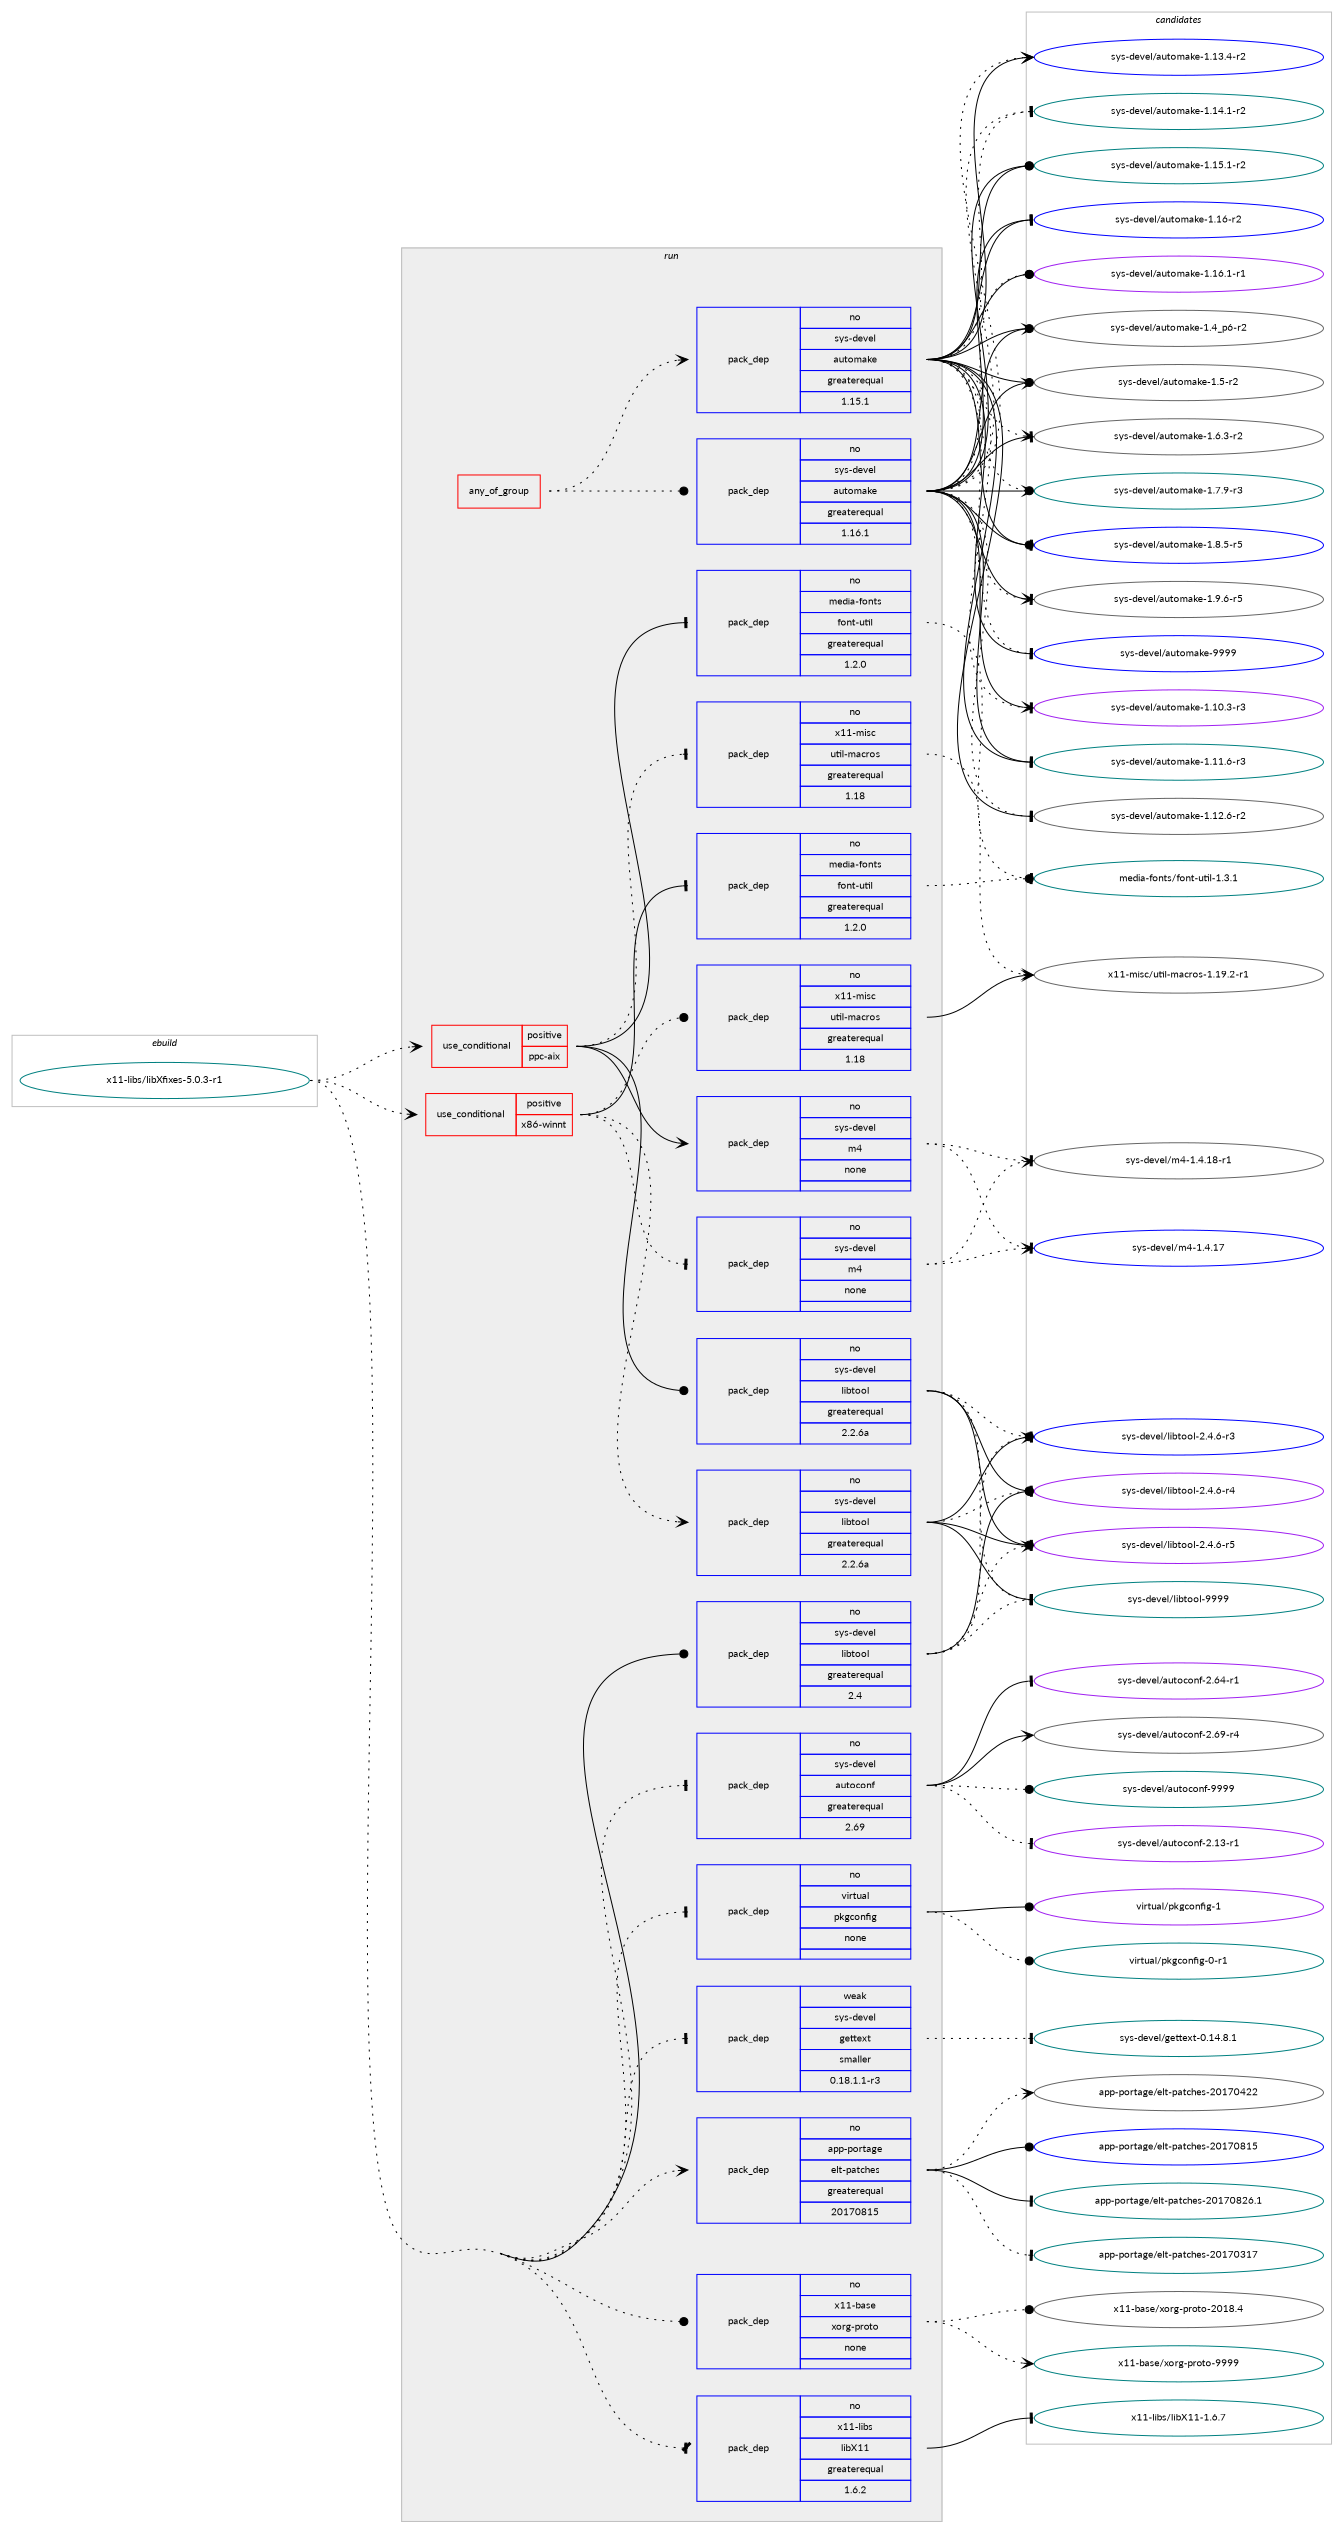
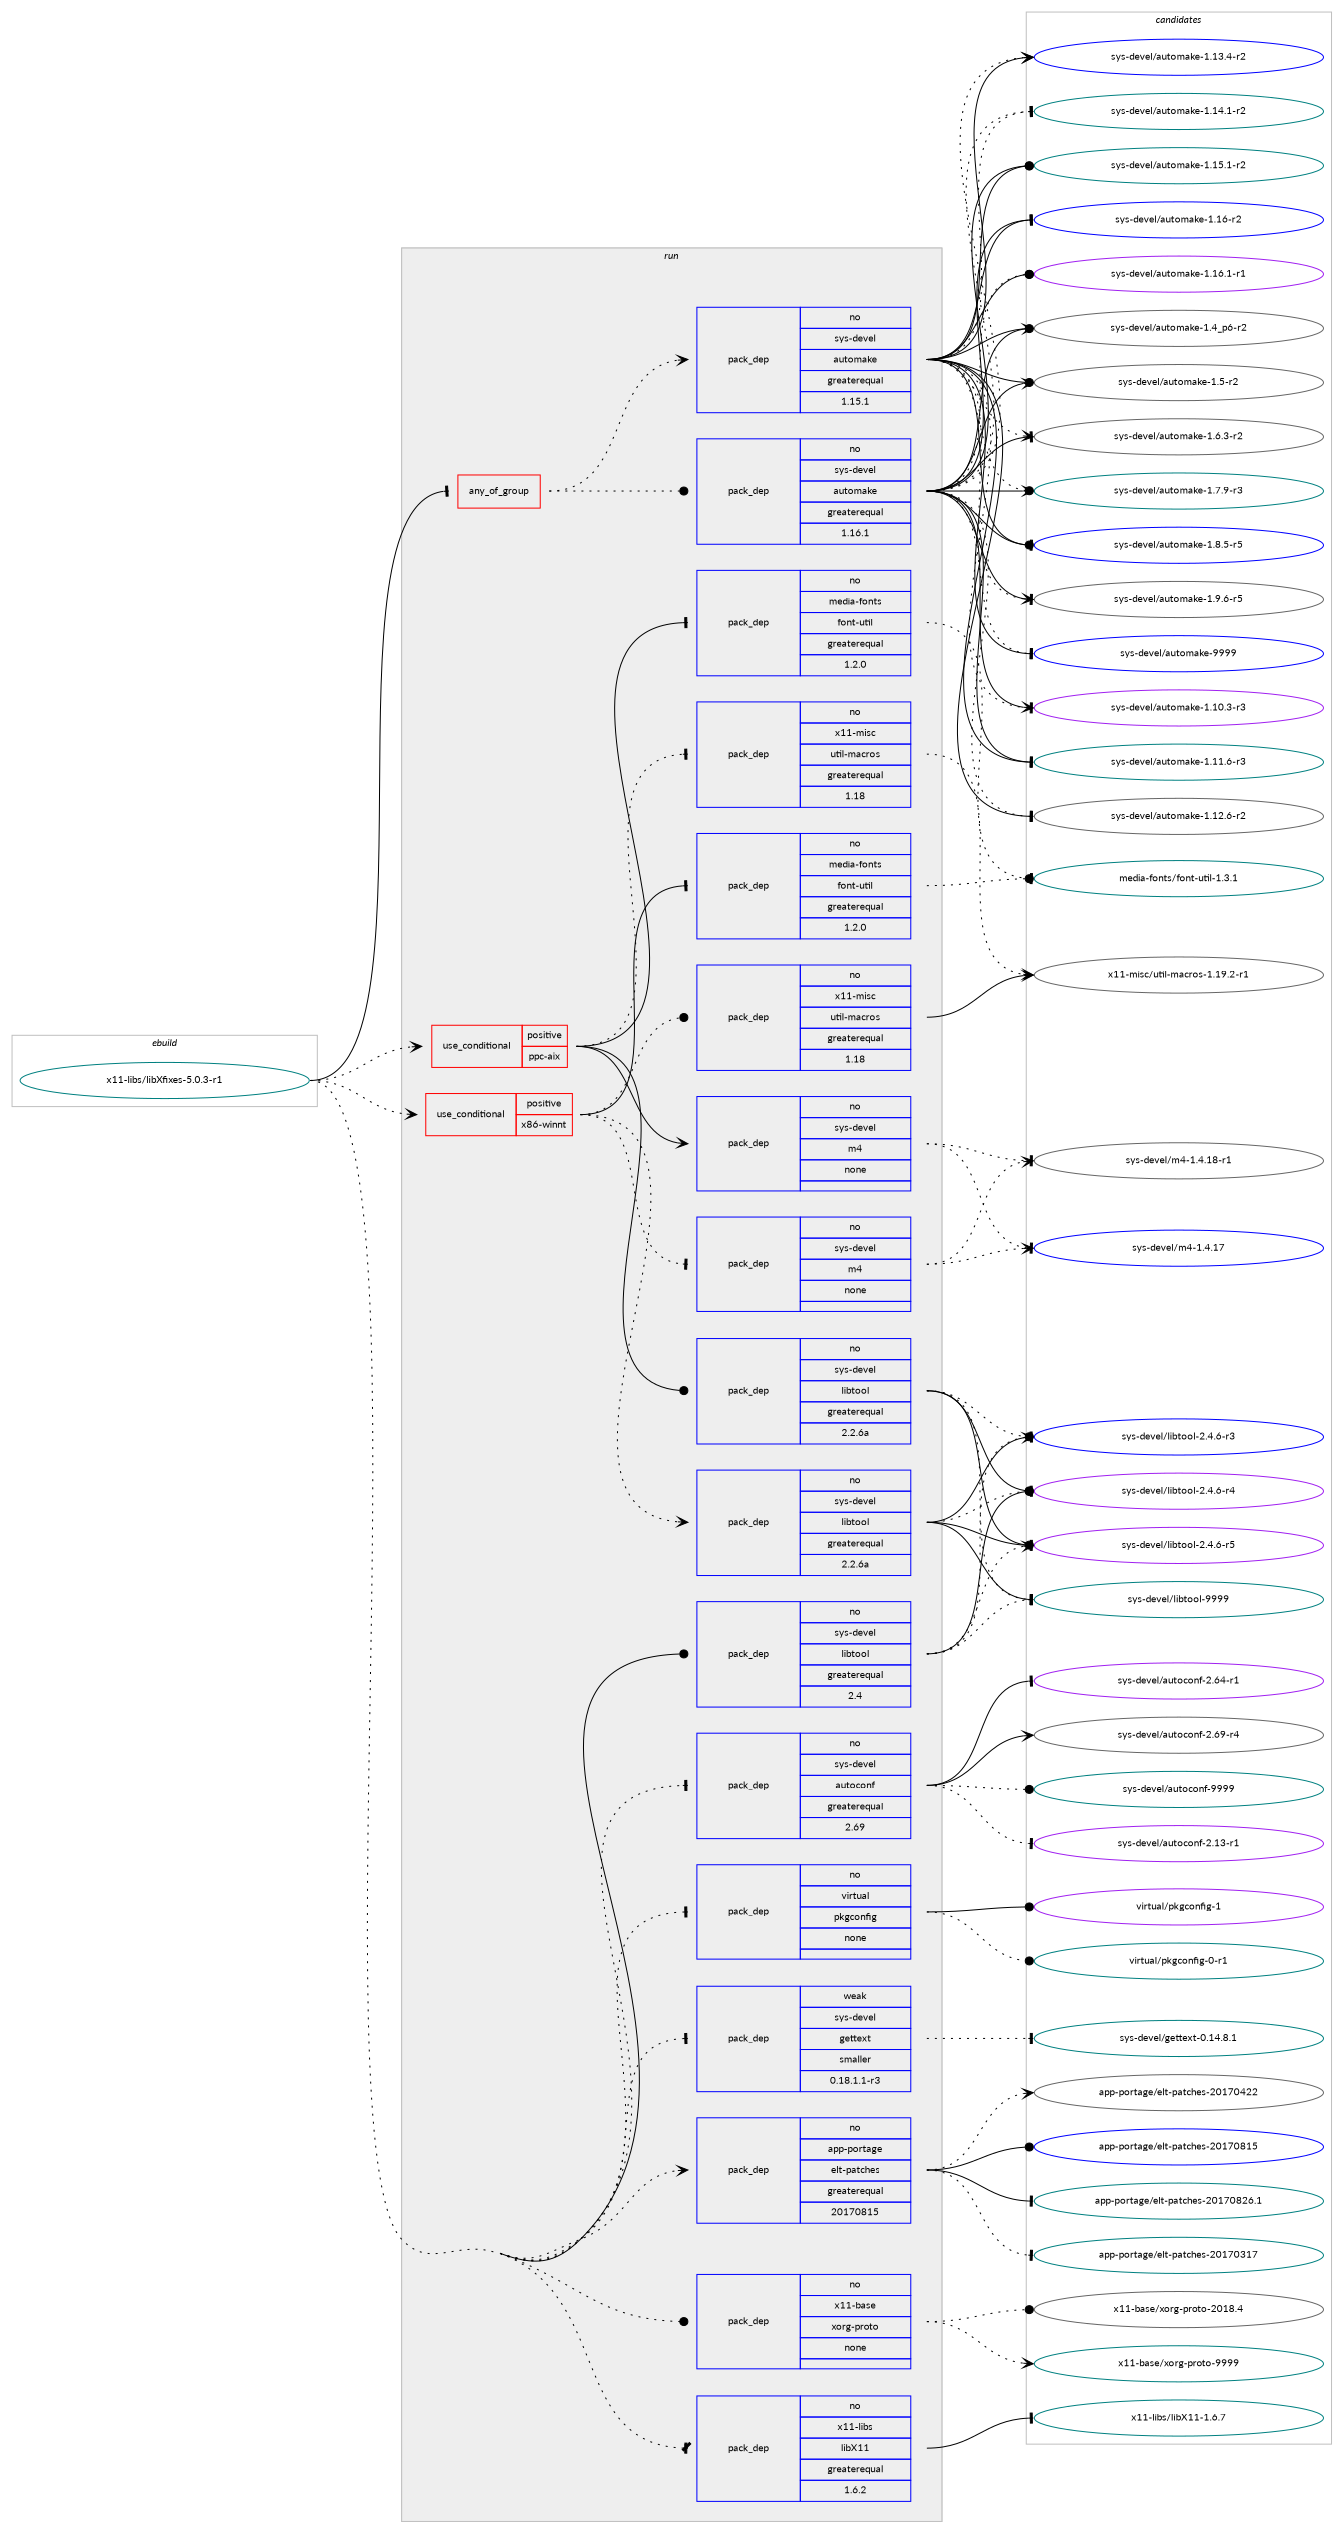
none -> (380, 788)
